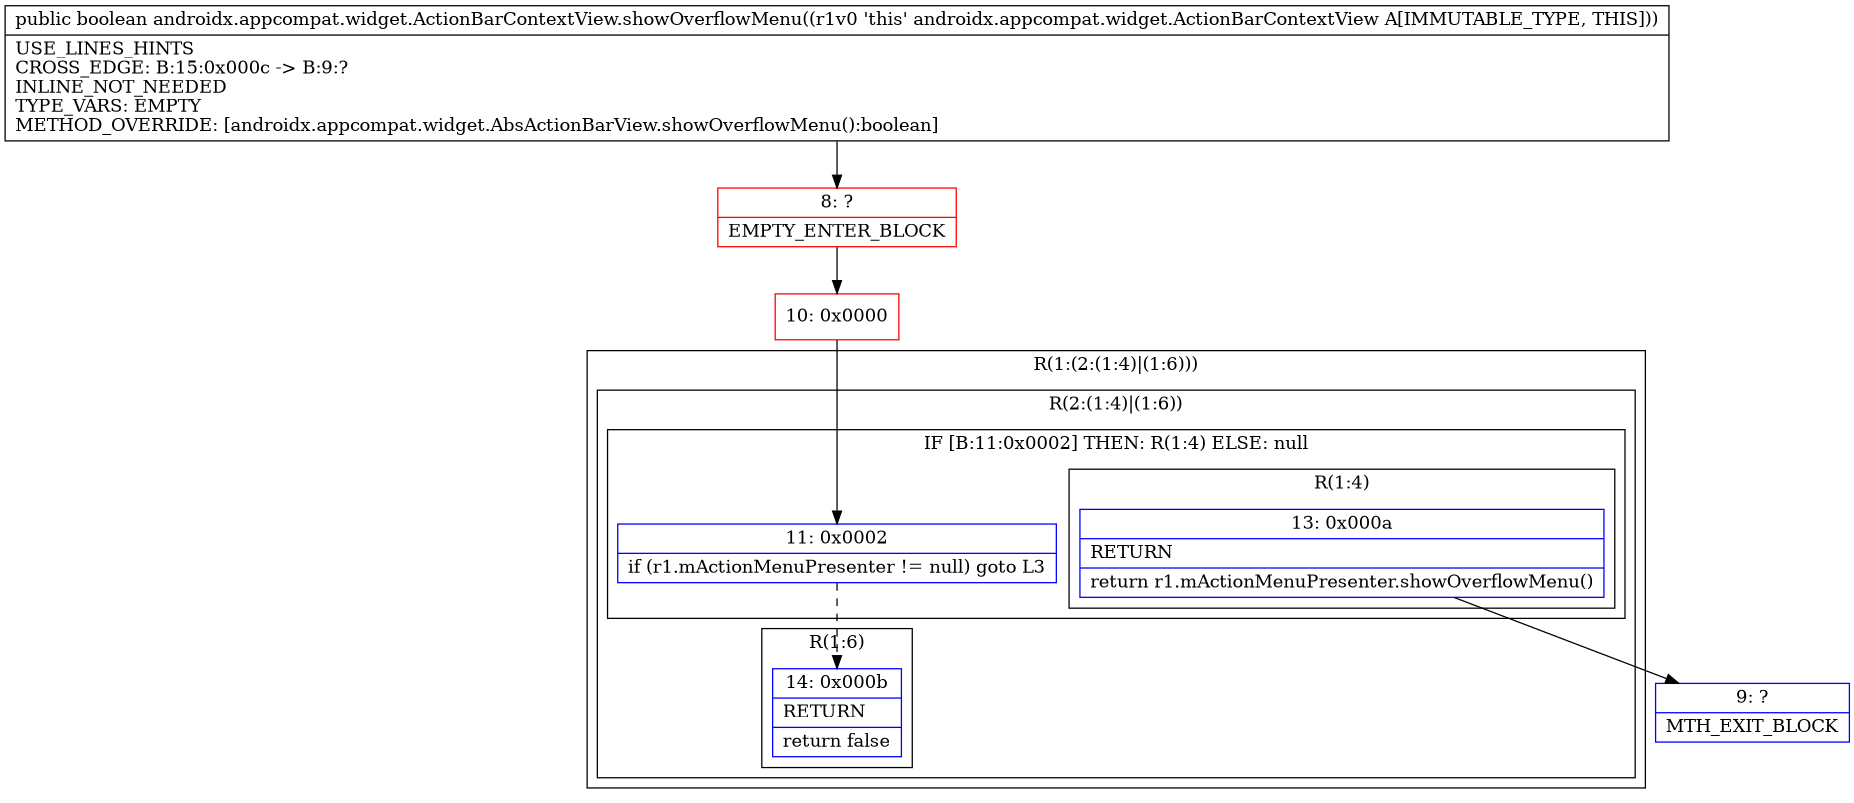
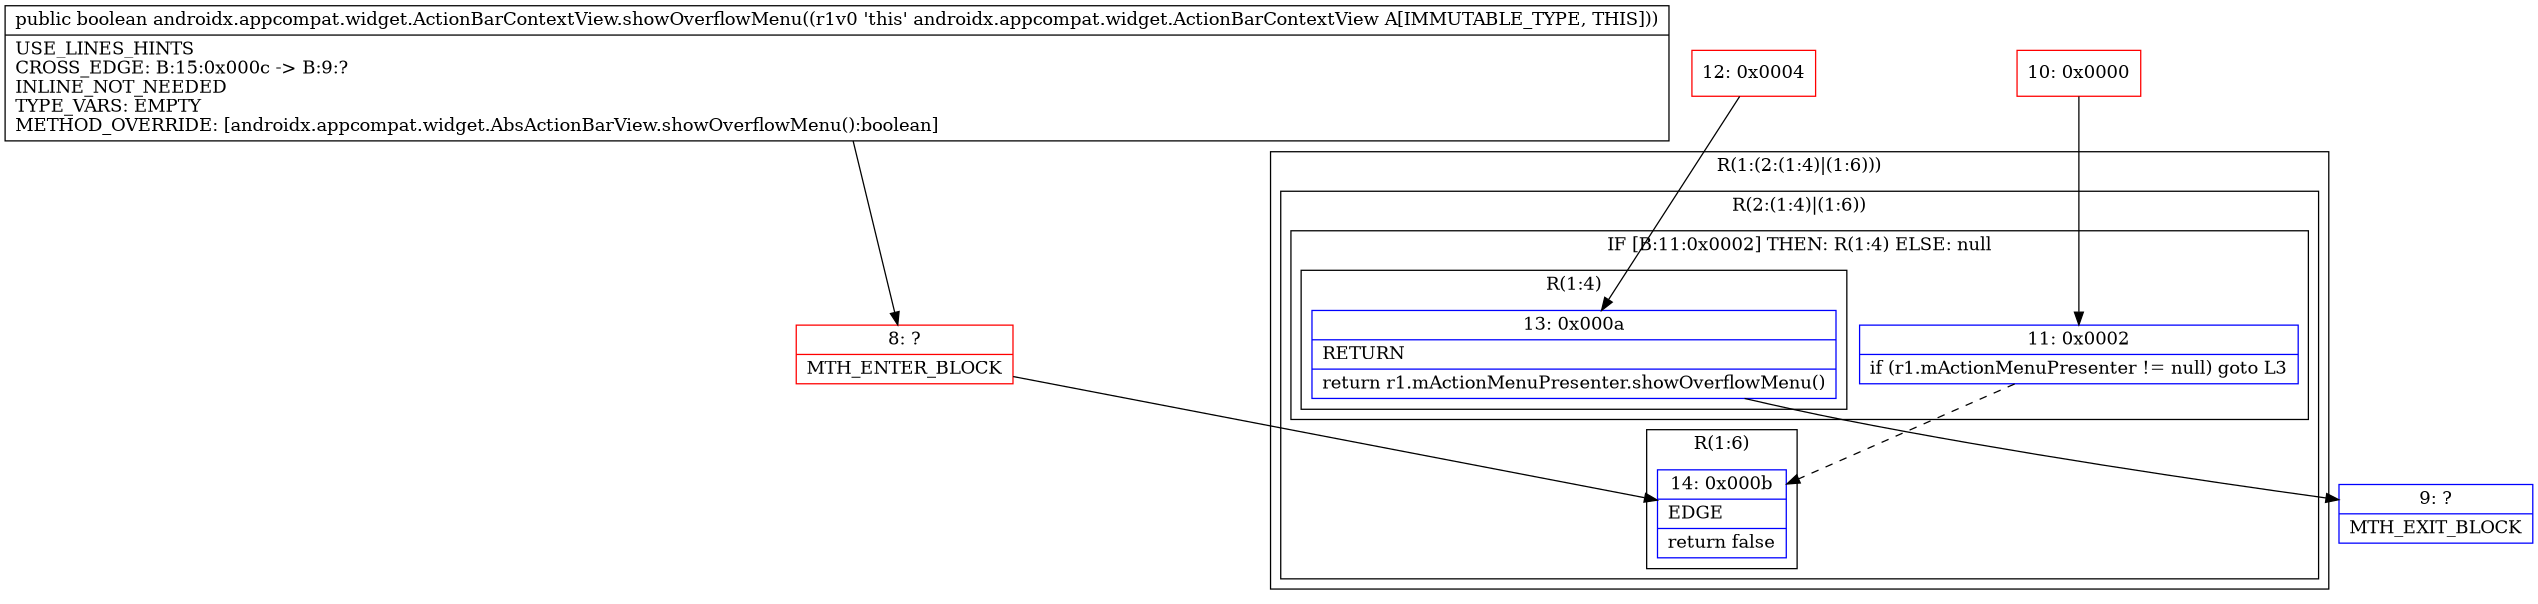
none -> (1754, 73)
(837, 231) -> (905, 368)
(837, 264) -> (1329, 437)
(824, 712) -> (1696, 513)
